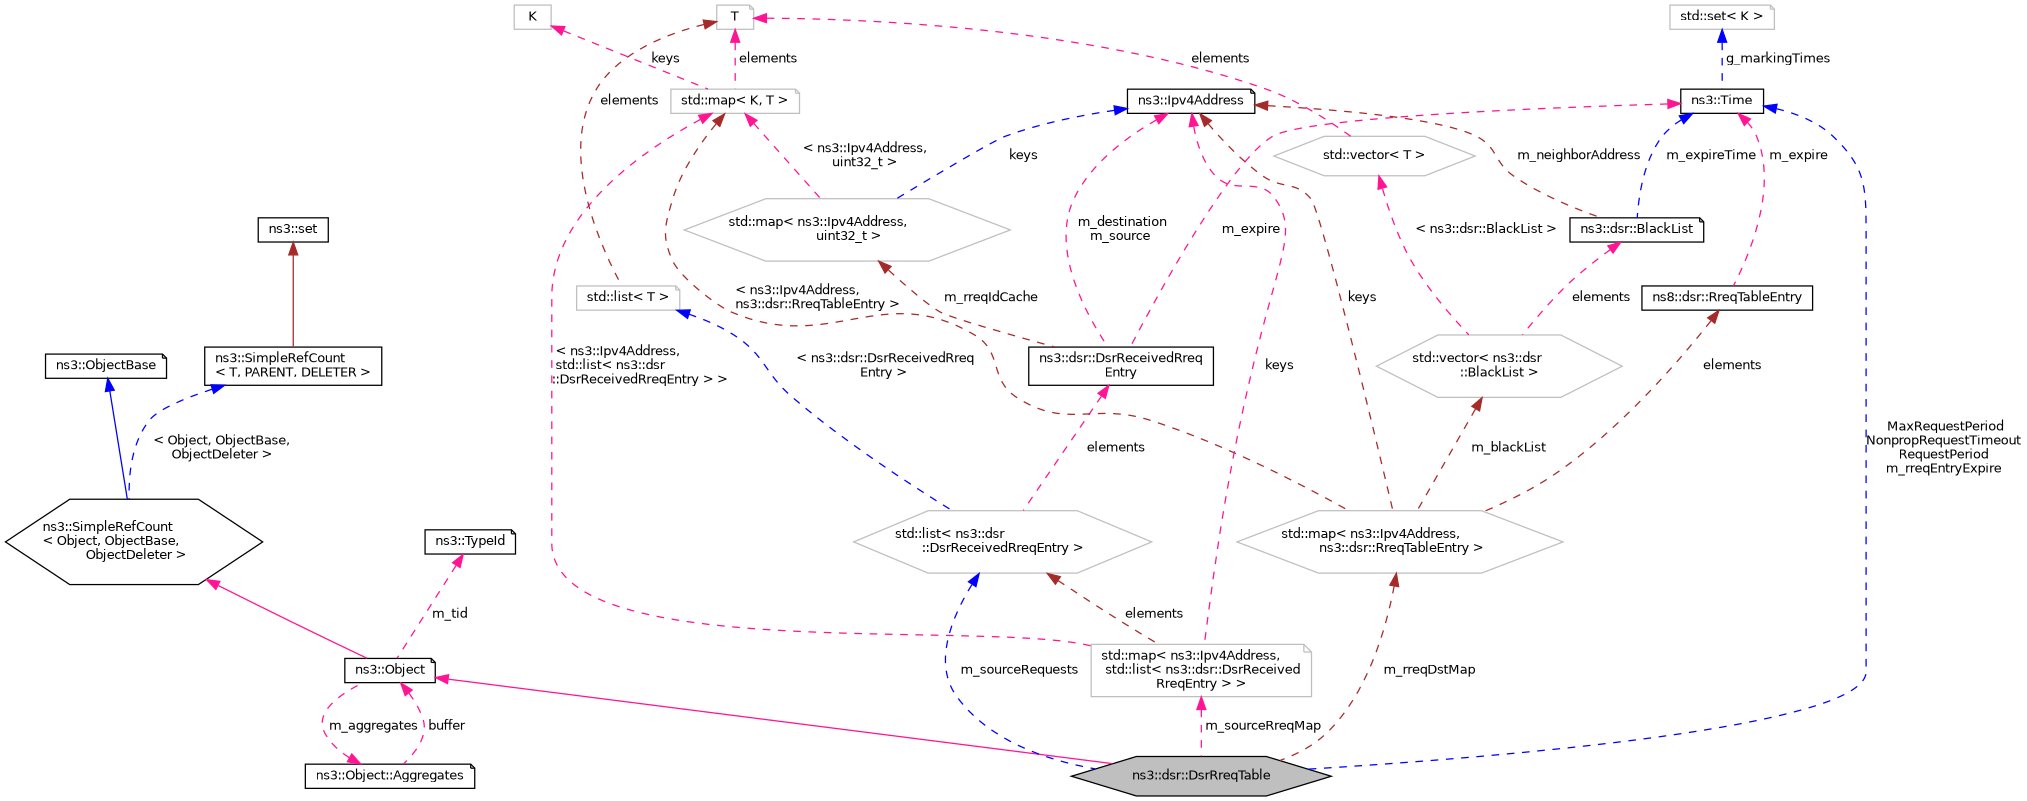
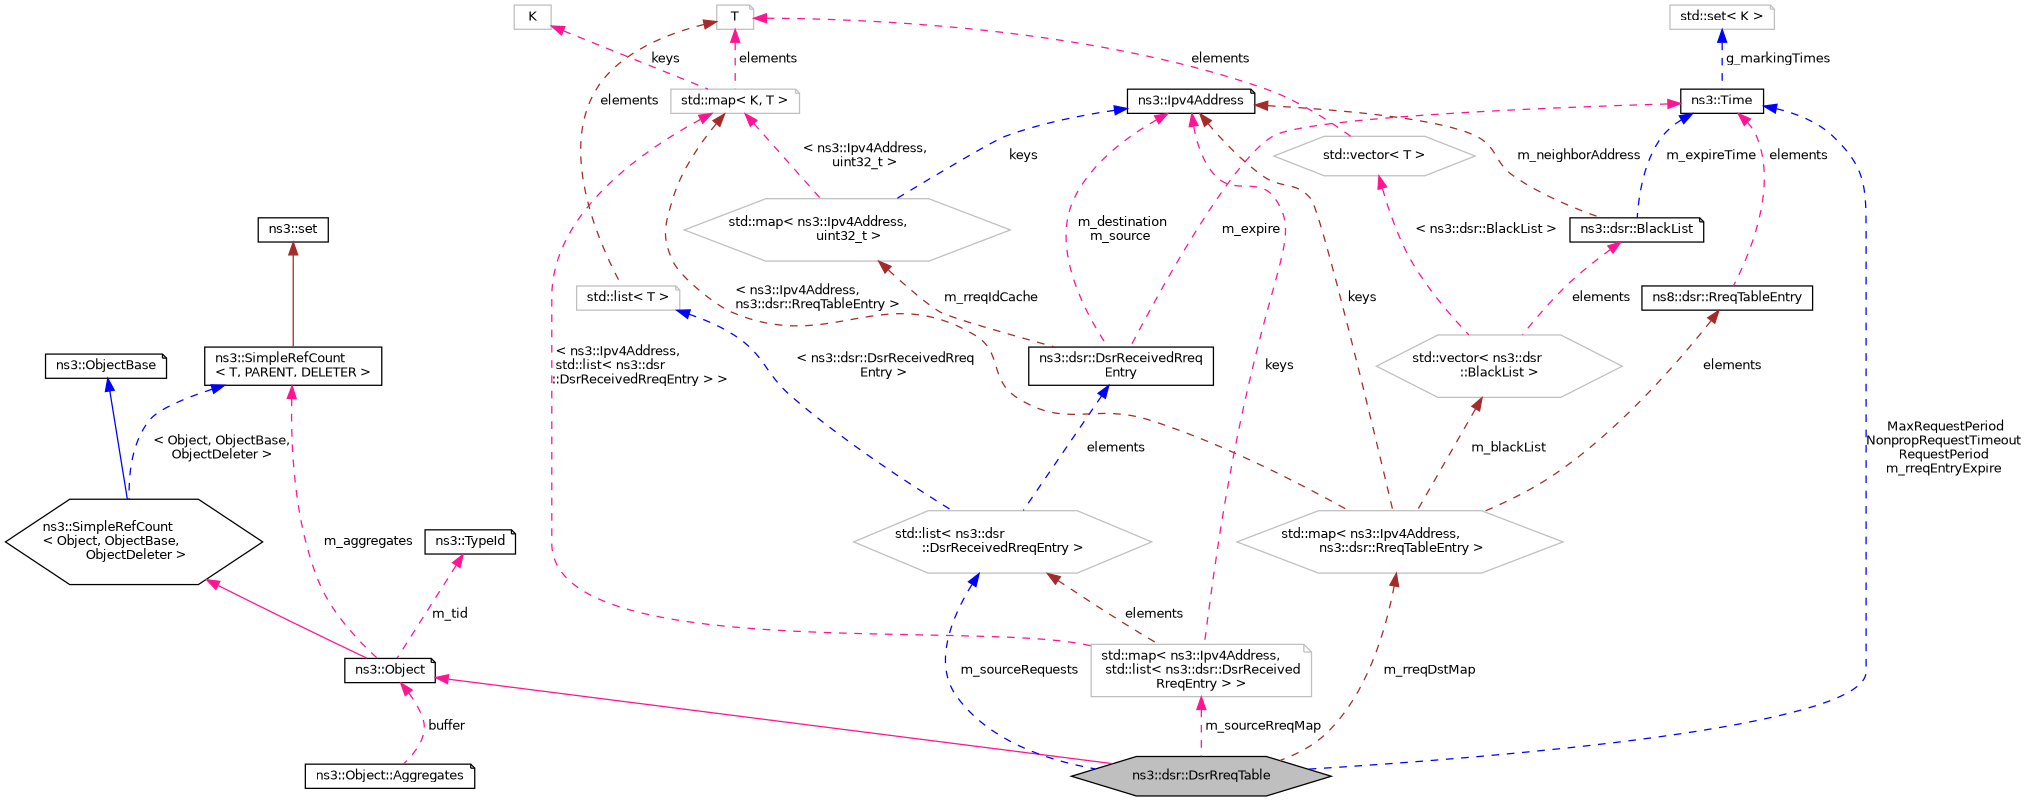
(1797, 156) -> (1797, 156)
(1062, 453) -> (1062, 453)
(324, 716) -> (305, 539)
